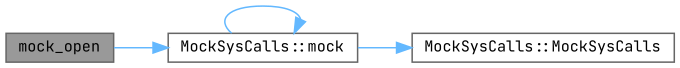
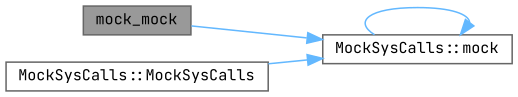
(60, 48) -> (137, 20)
(377, 48) -> (288, 62)
